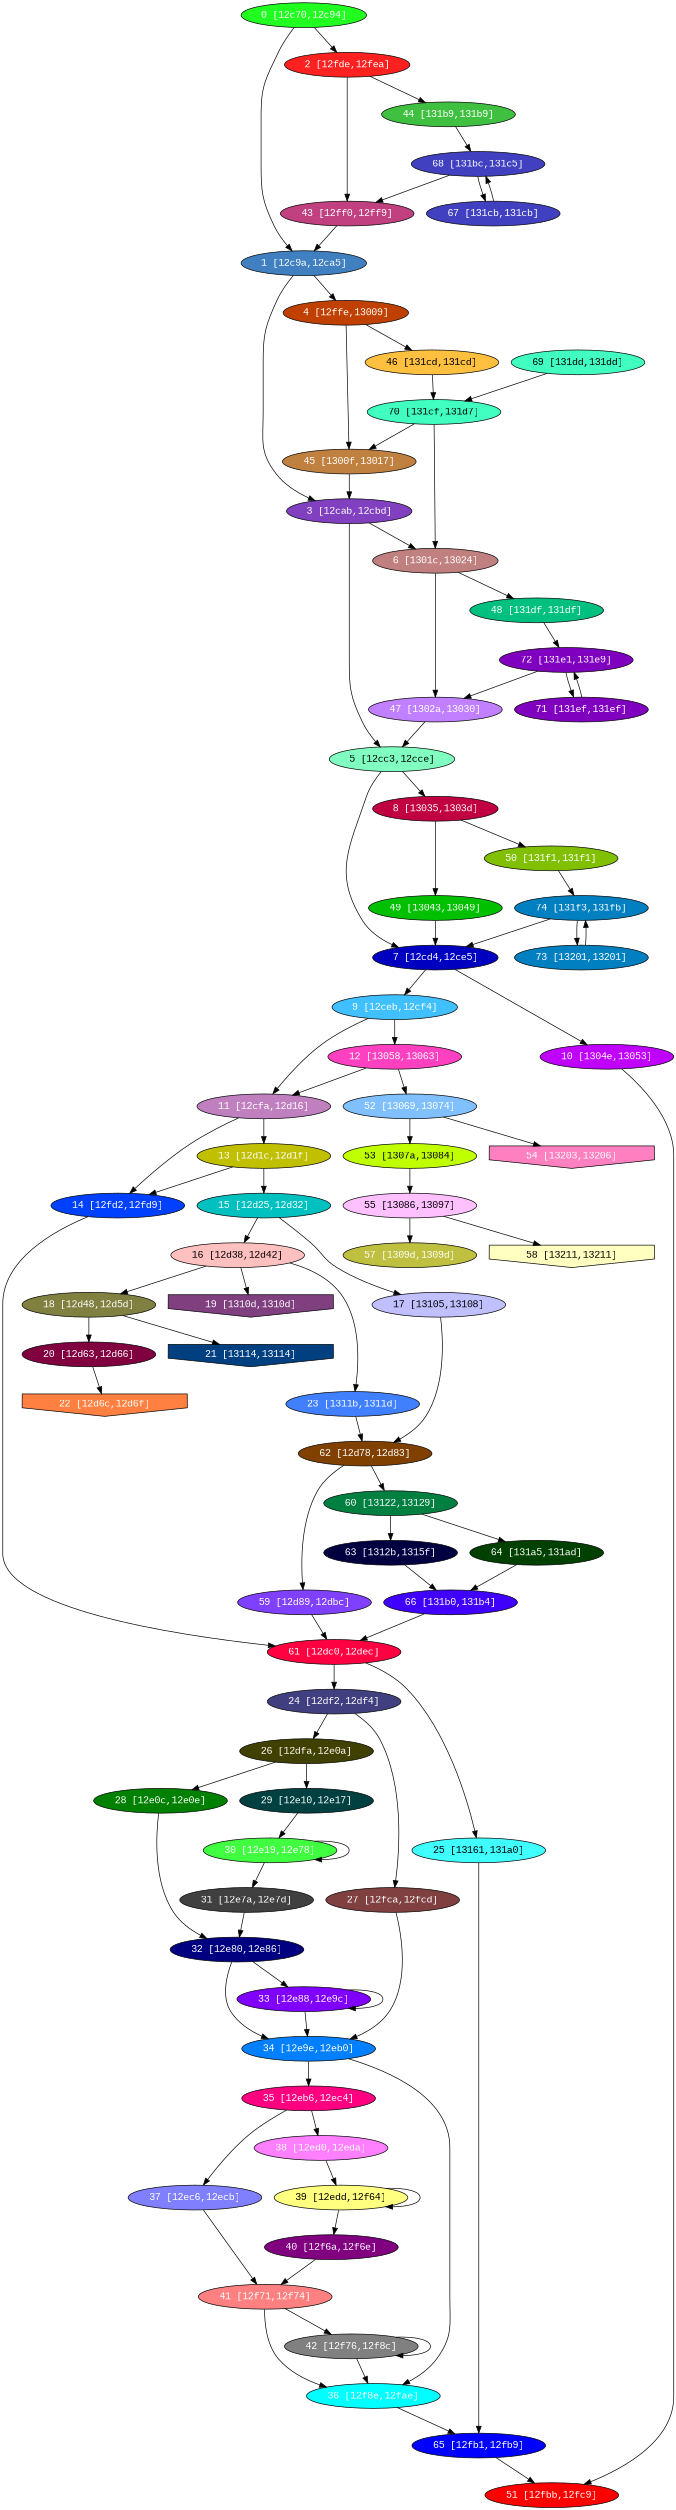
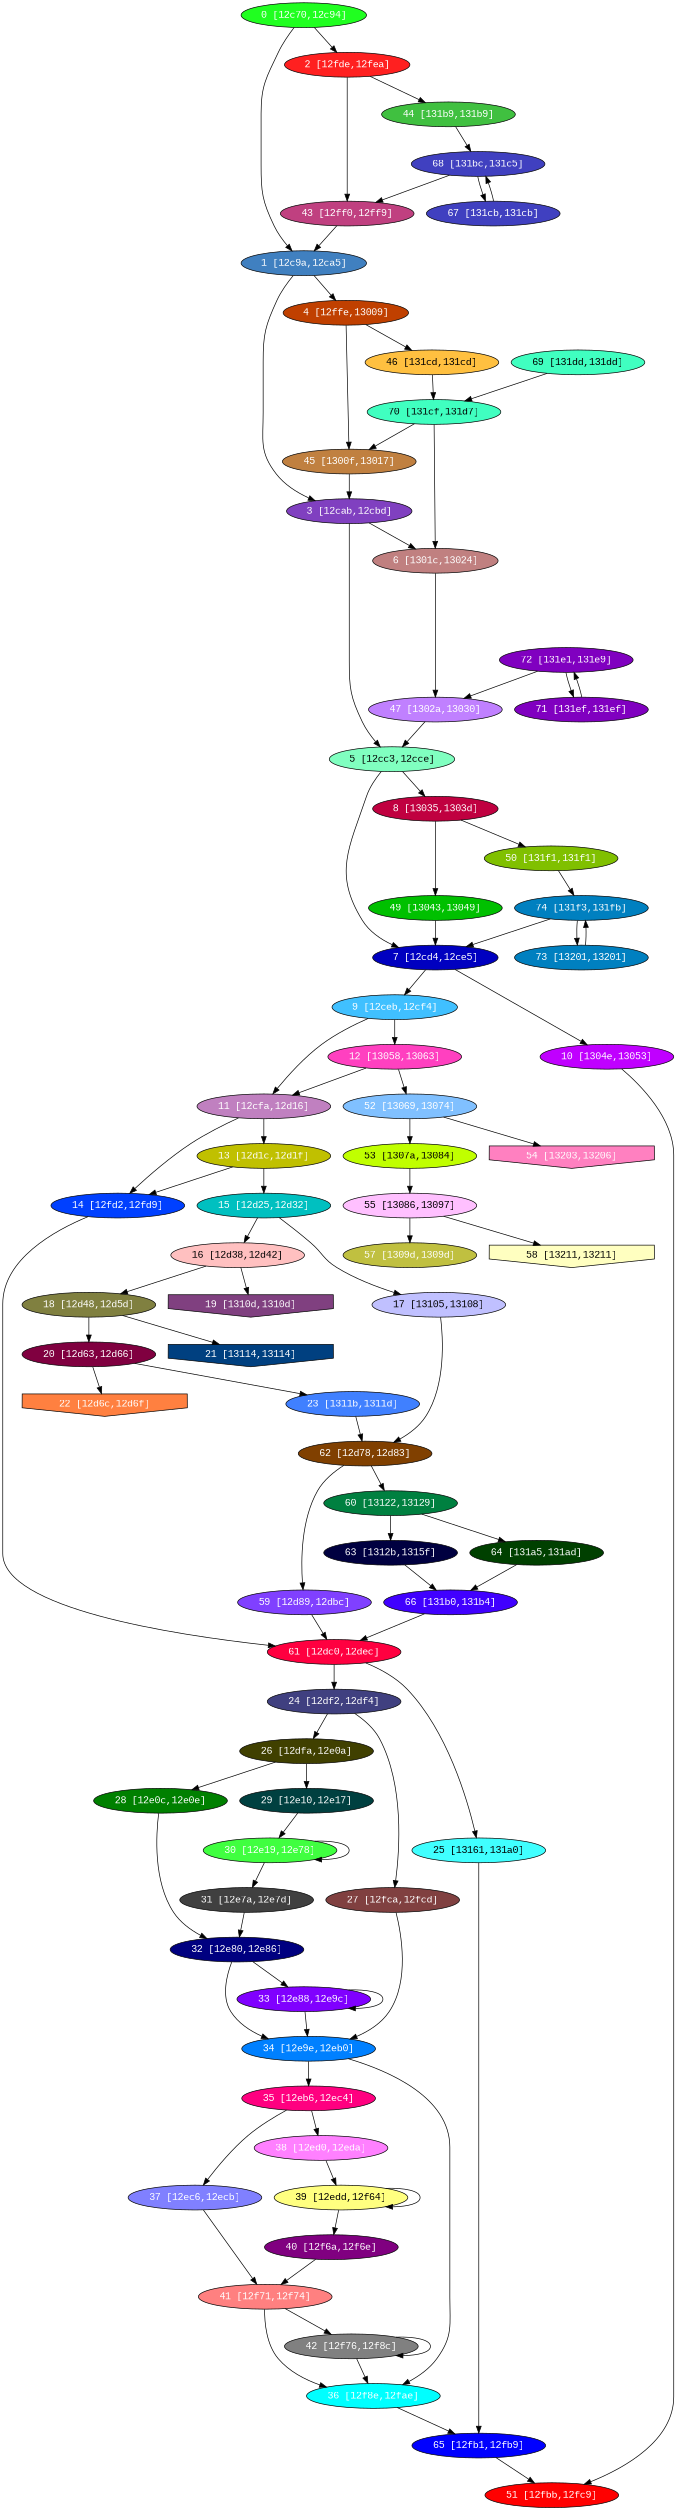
(537, 610) -> none
(349, 1308) -> (217, 1379)
